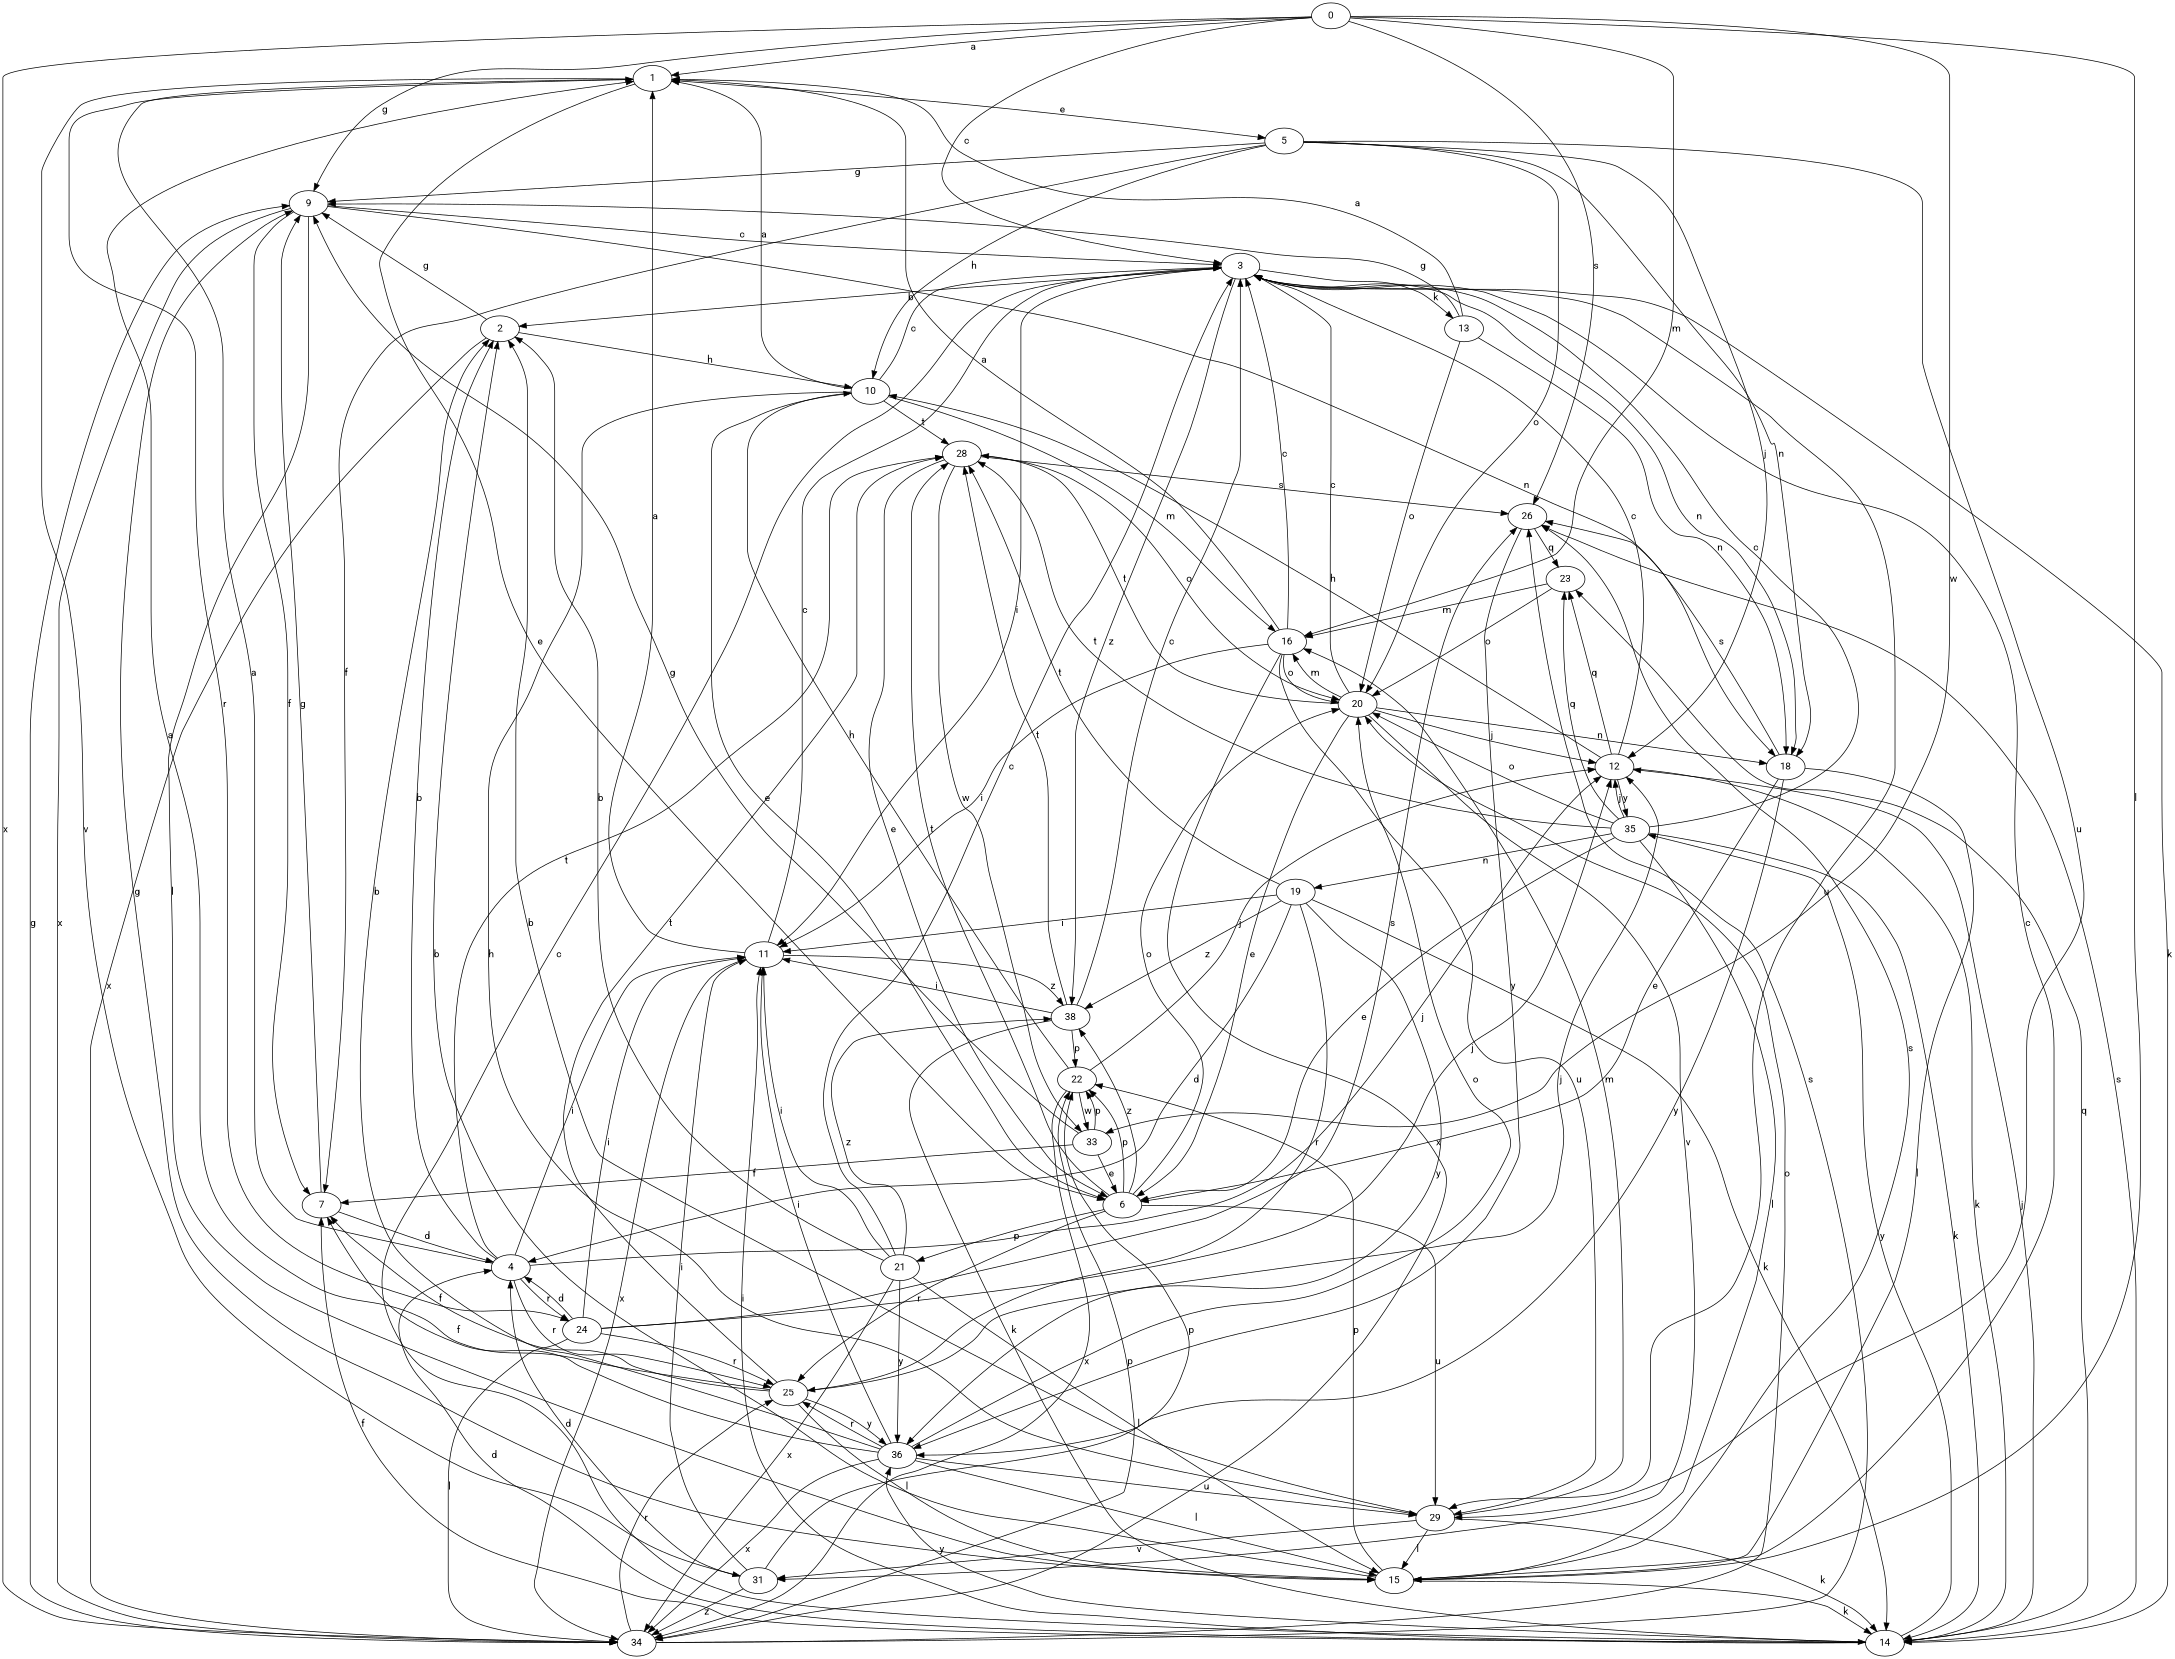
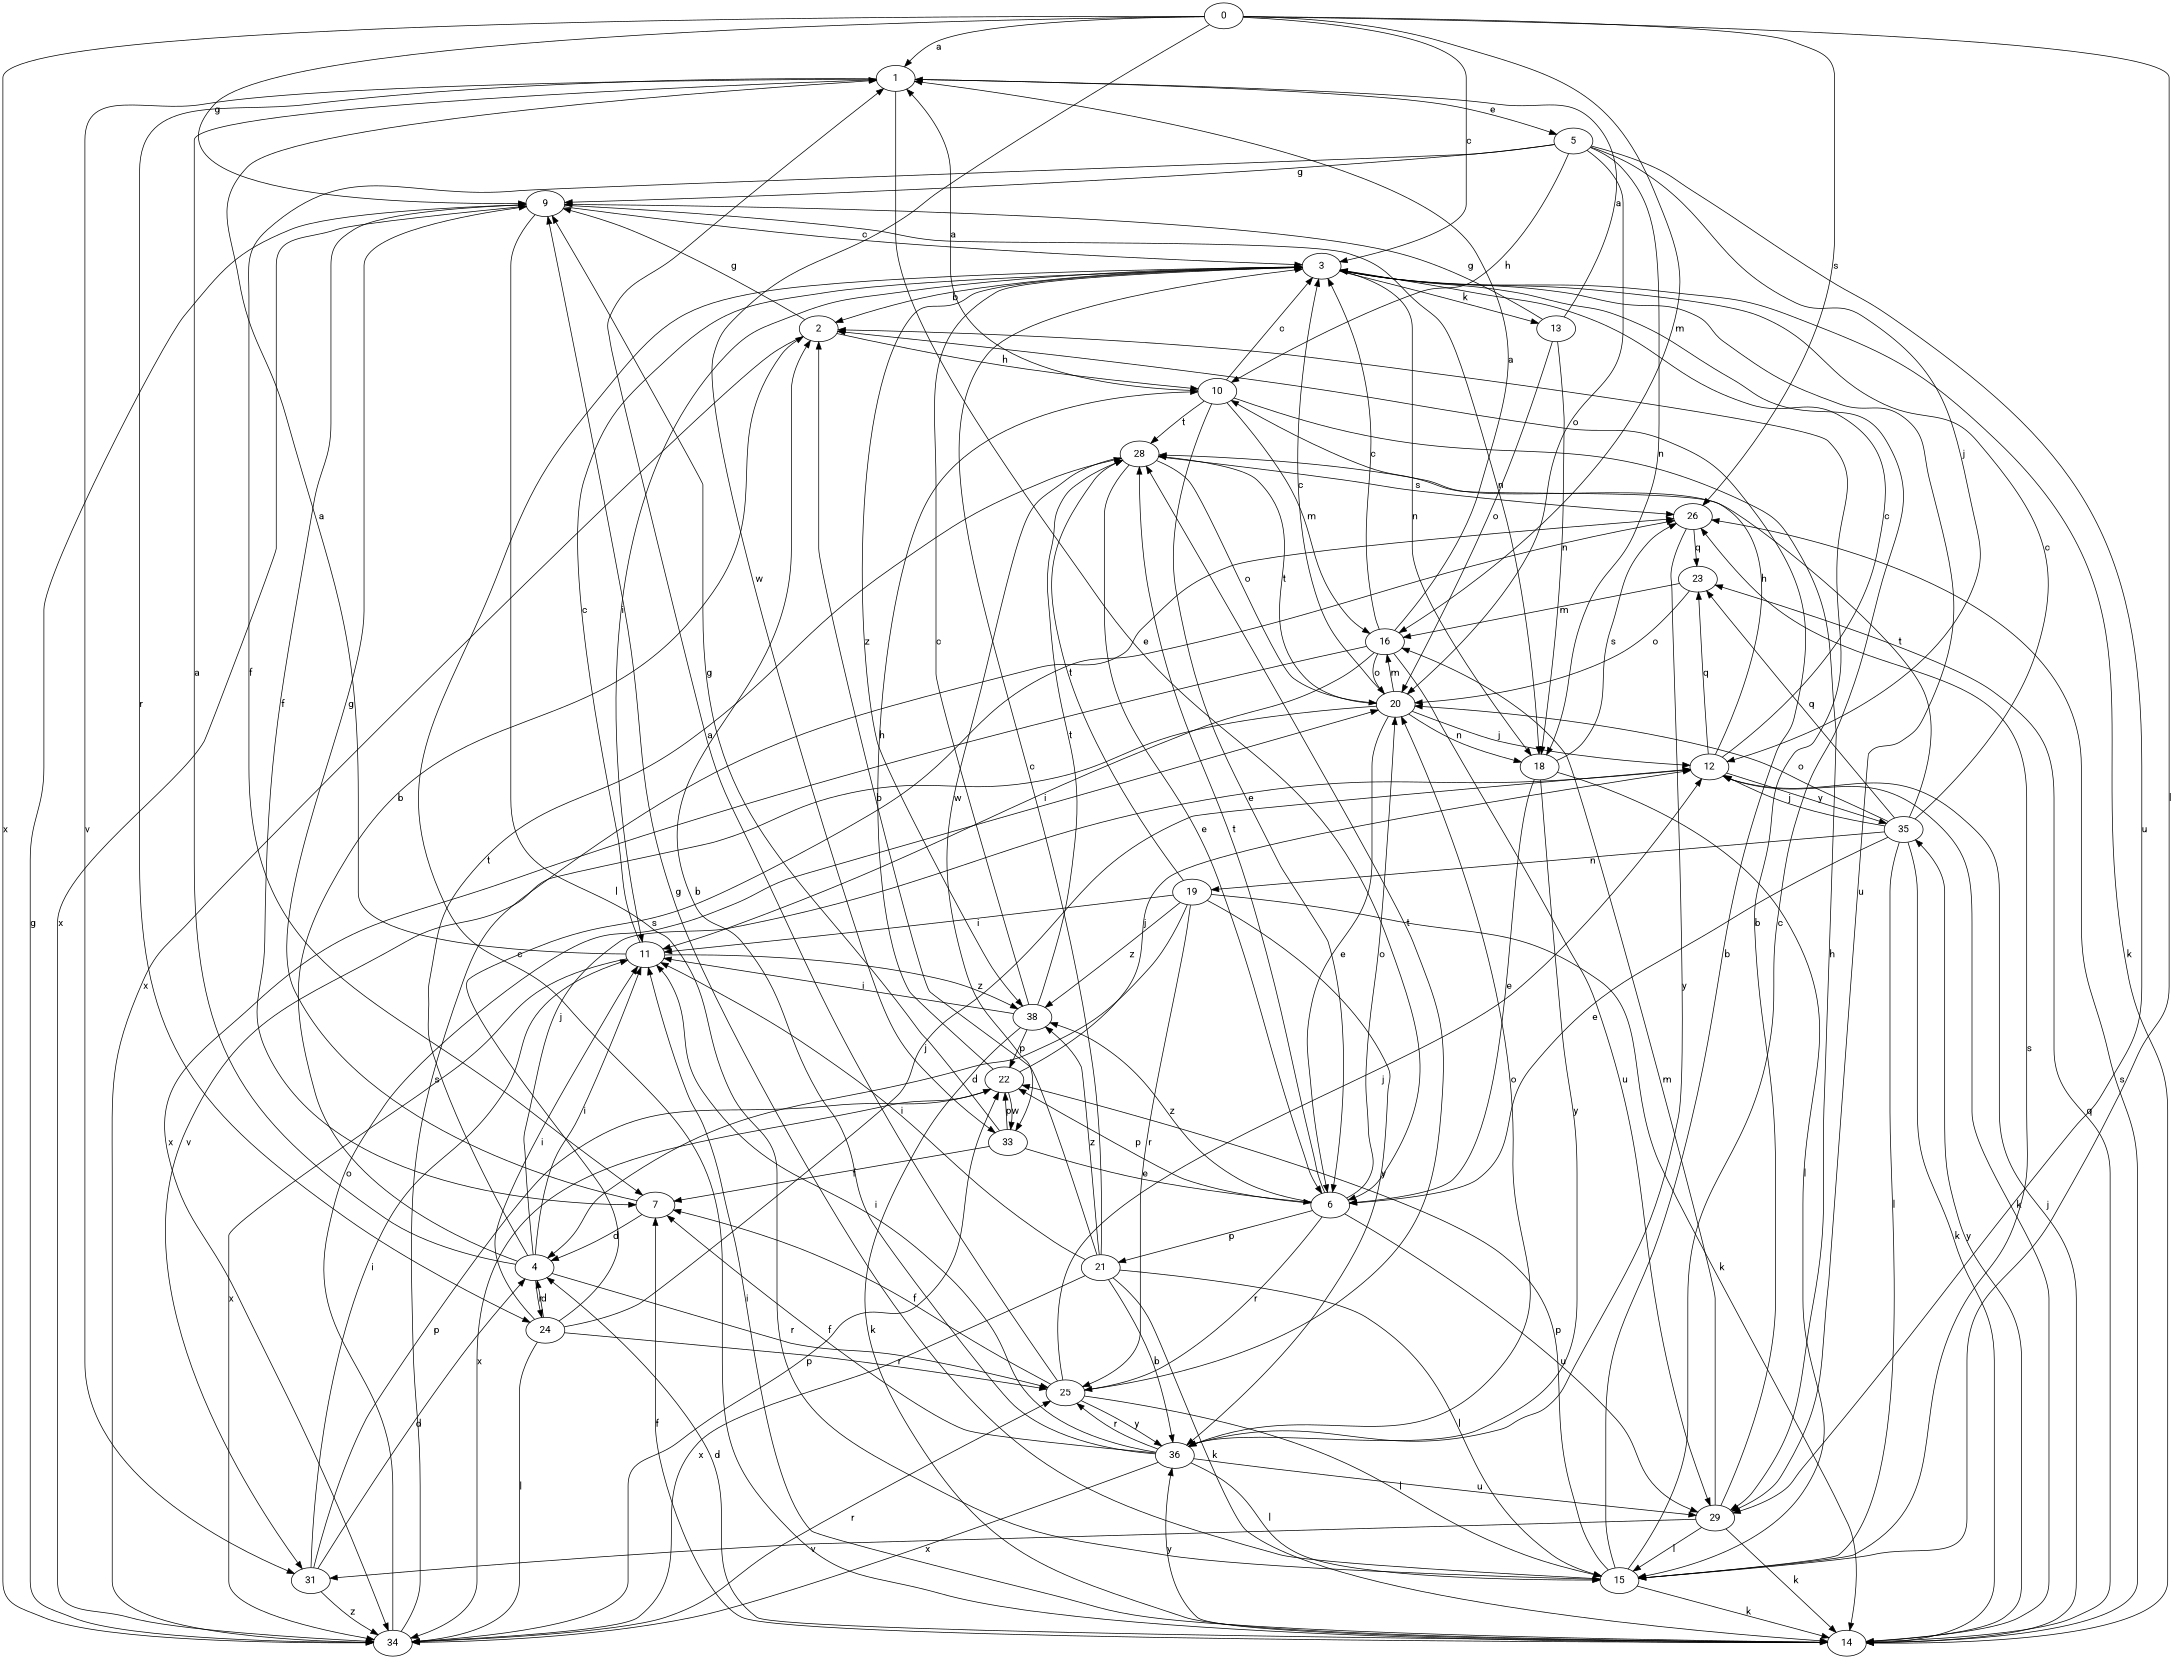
(901, 1362) -> (1157, 1362)
none -> (1386, 1583)
